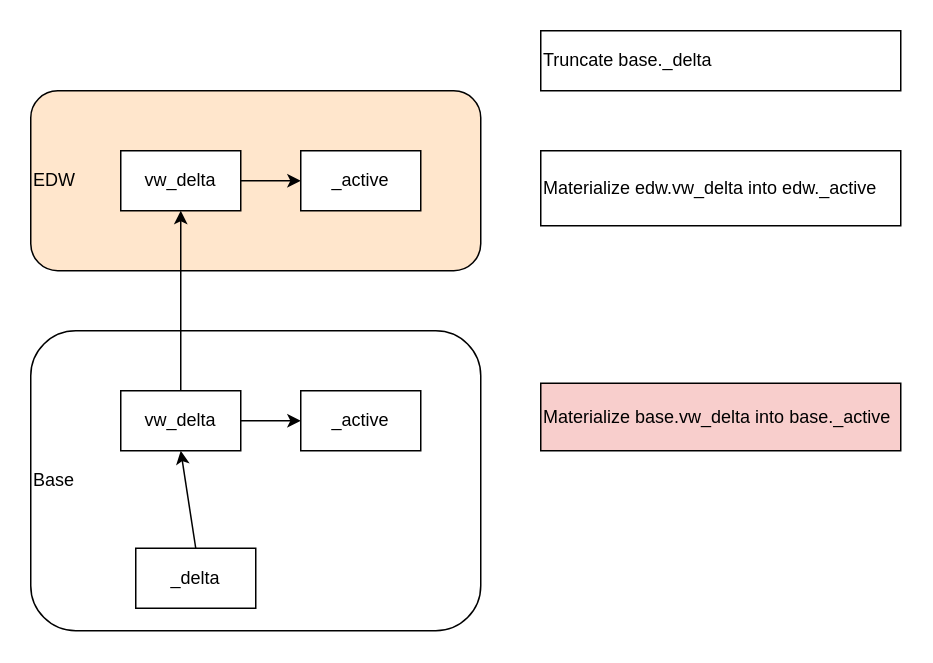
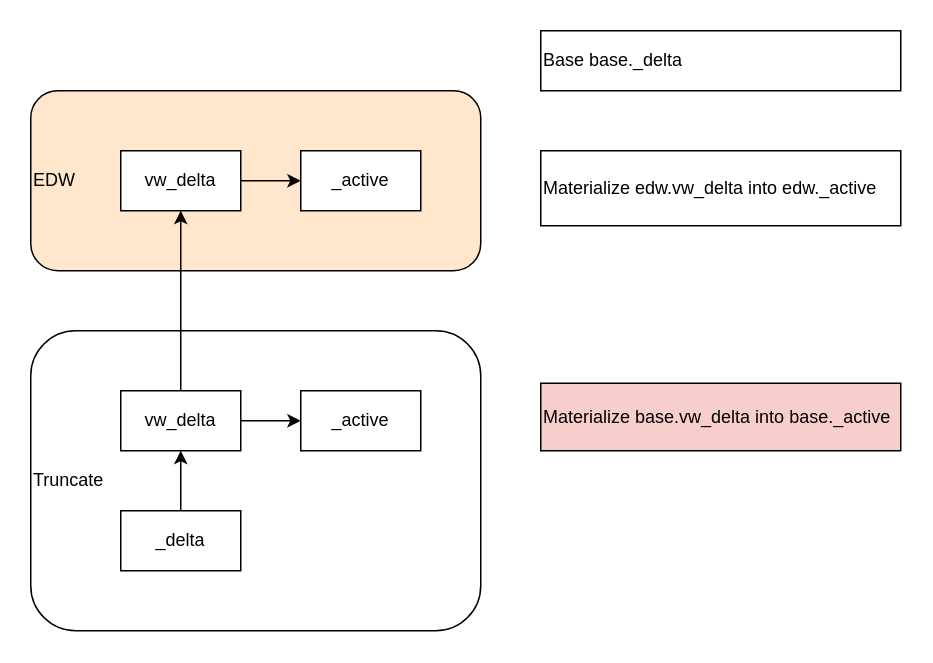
(638, 61) -> (617, 61)
(54, 481) -> (74, 481)
(196, 578) -> (181, 541)
